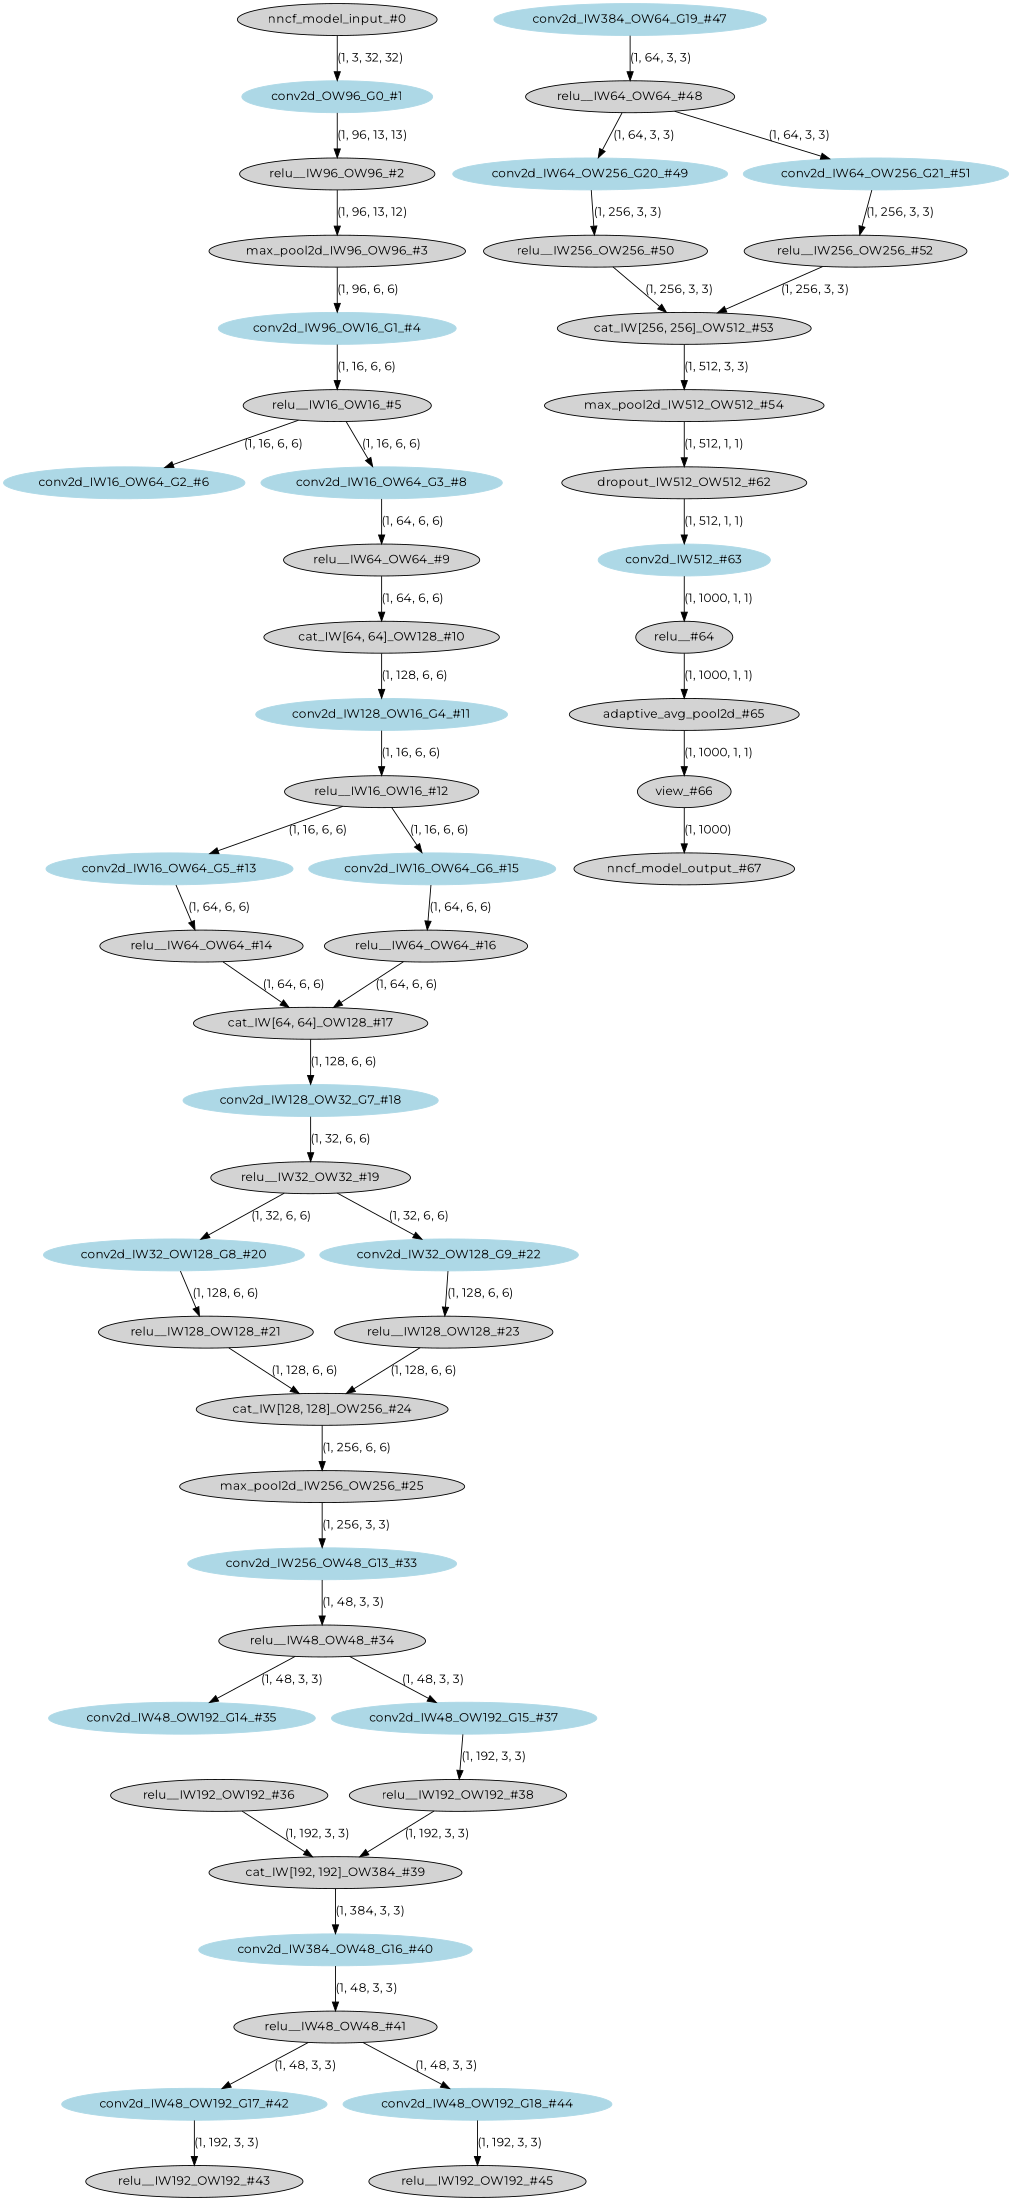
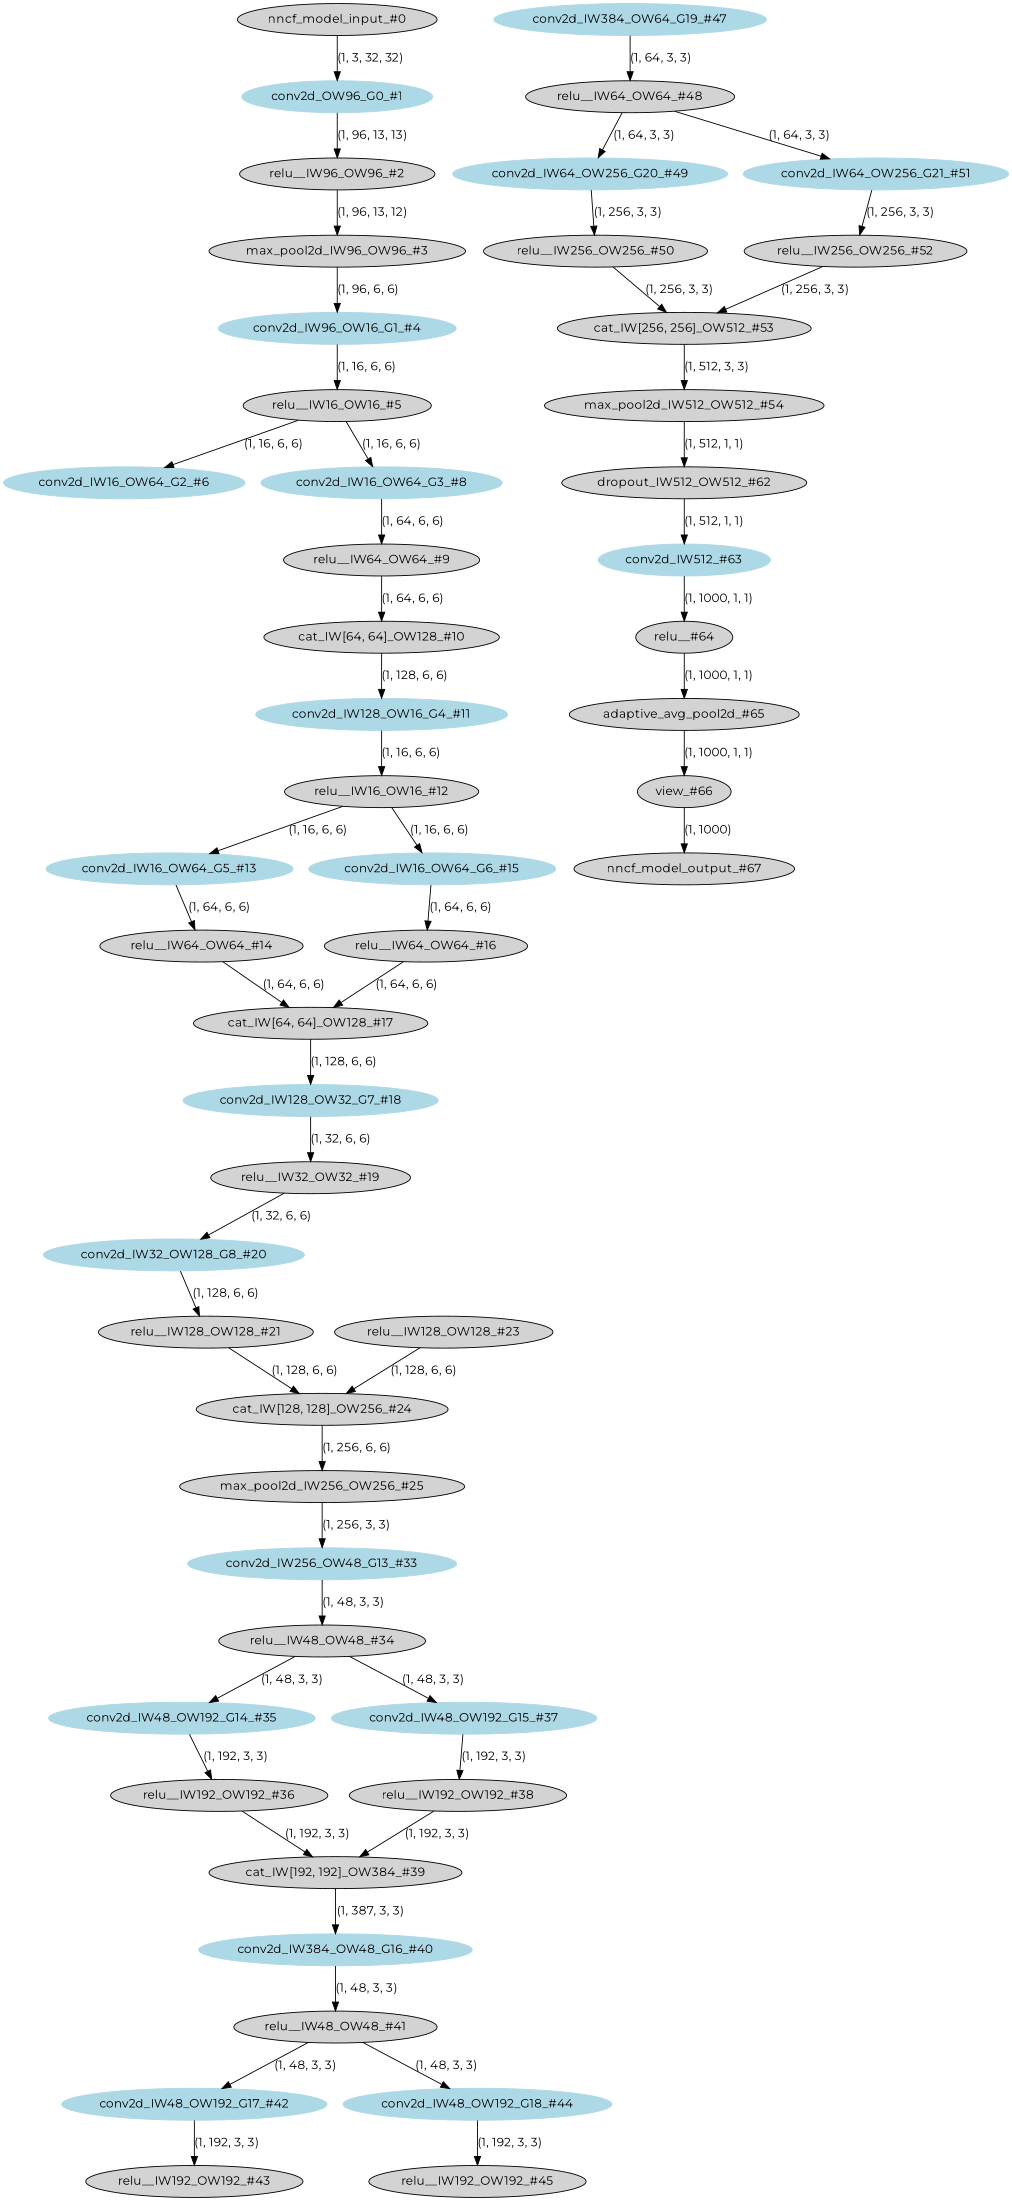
(449, 1255) -> none
none -> (199, 1753)
(371, 1911) -> (371, 1911)
